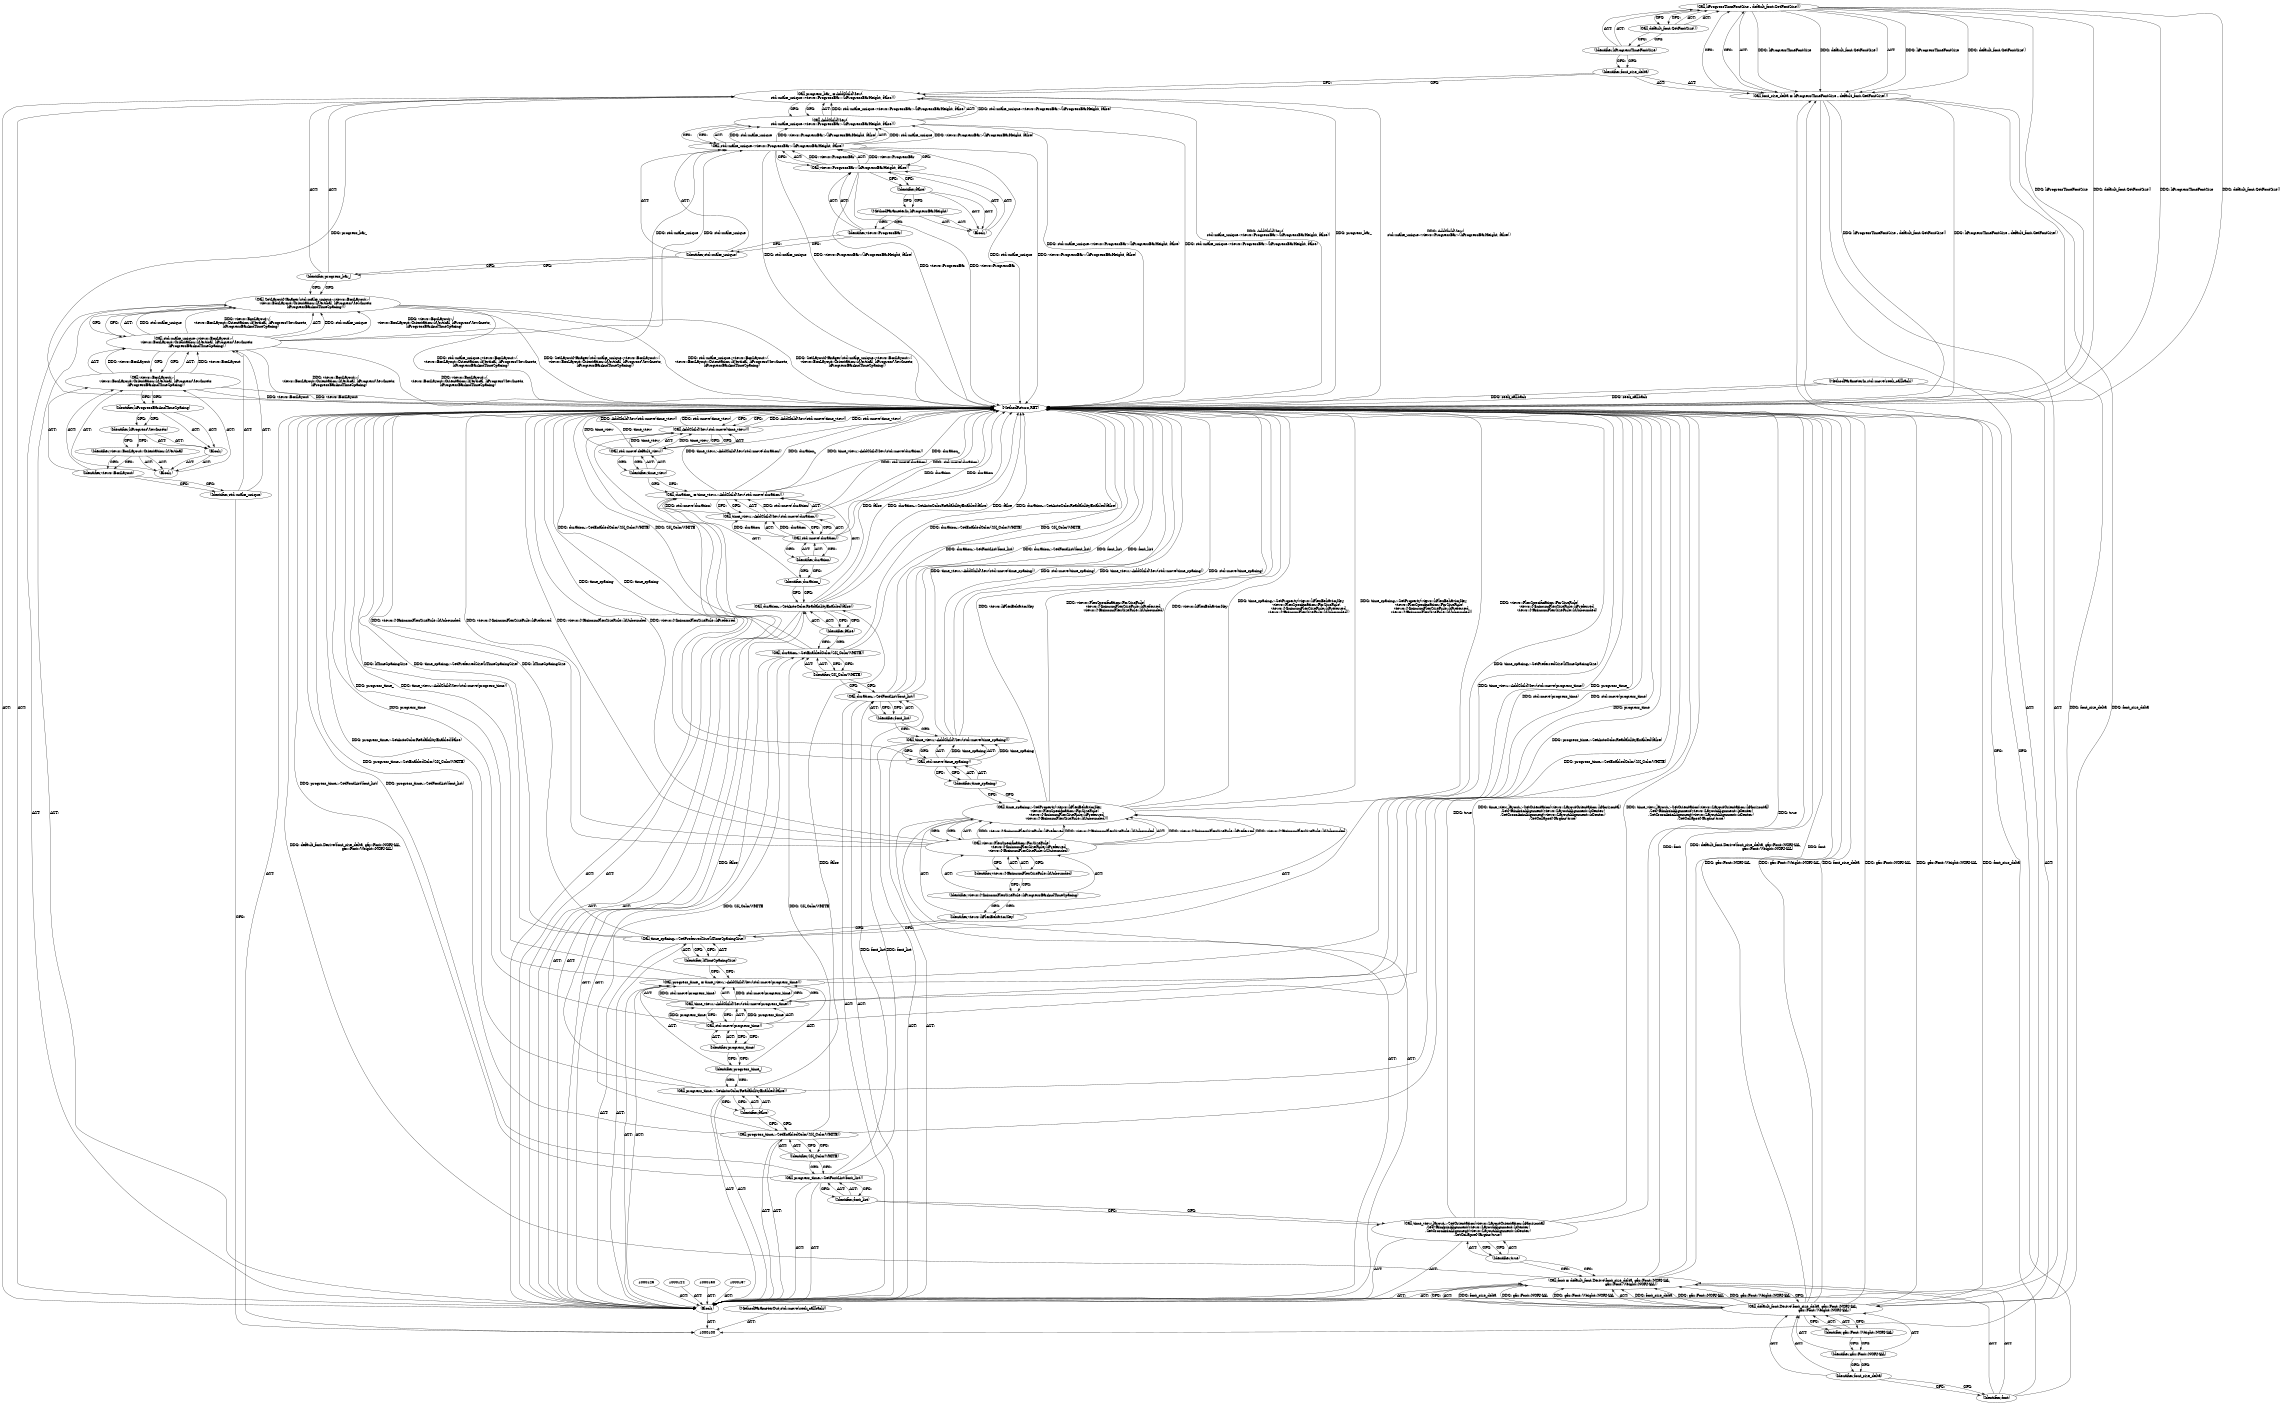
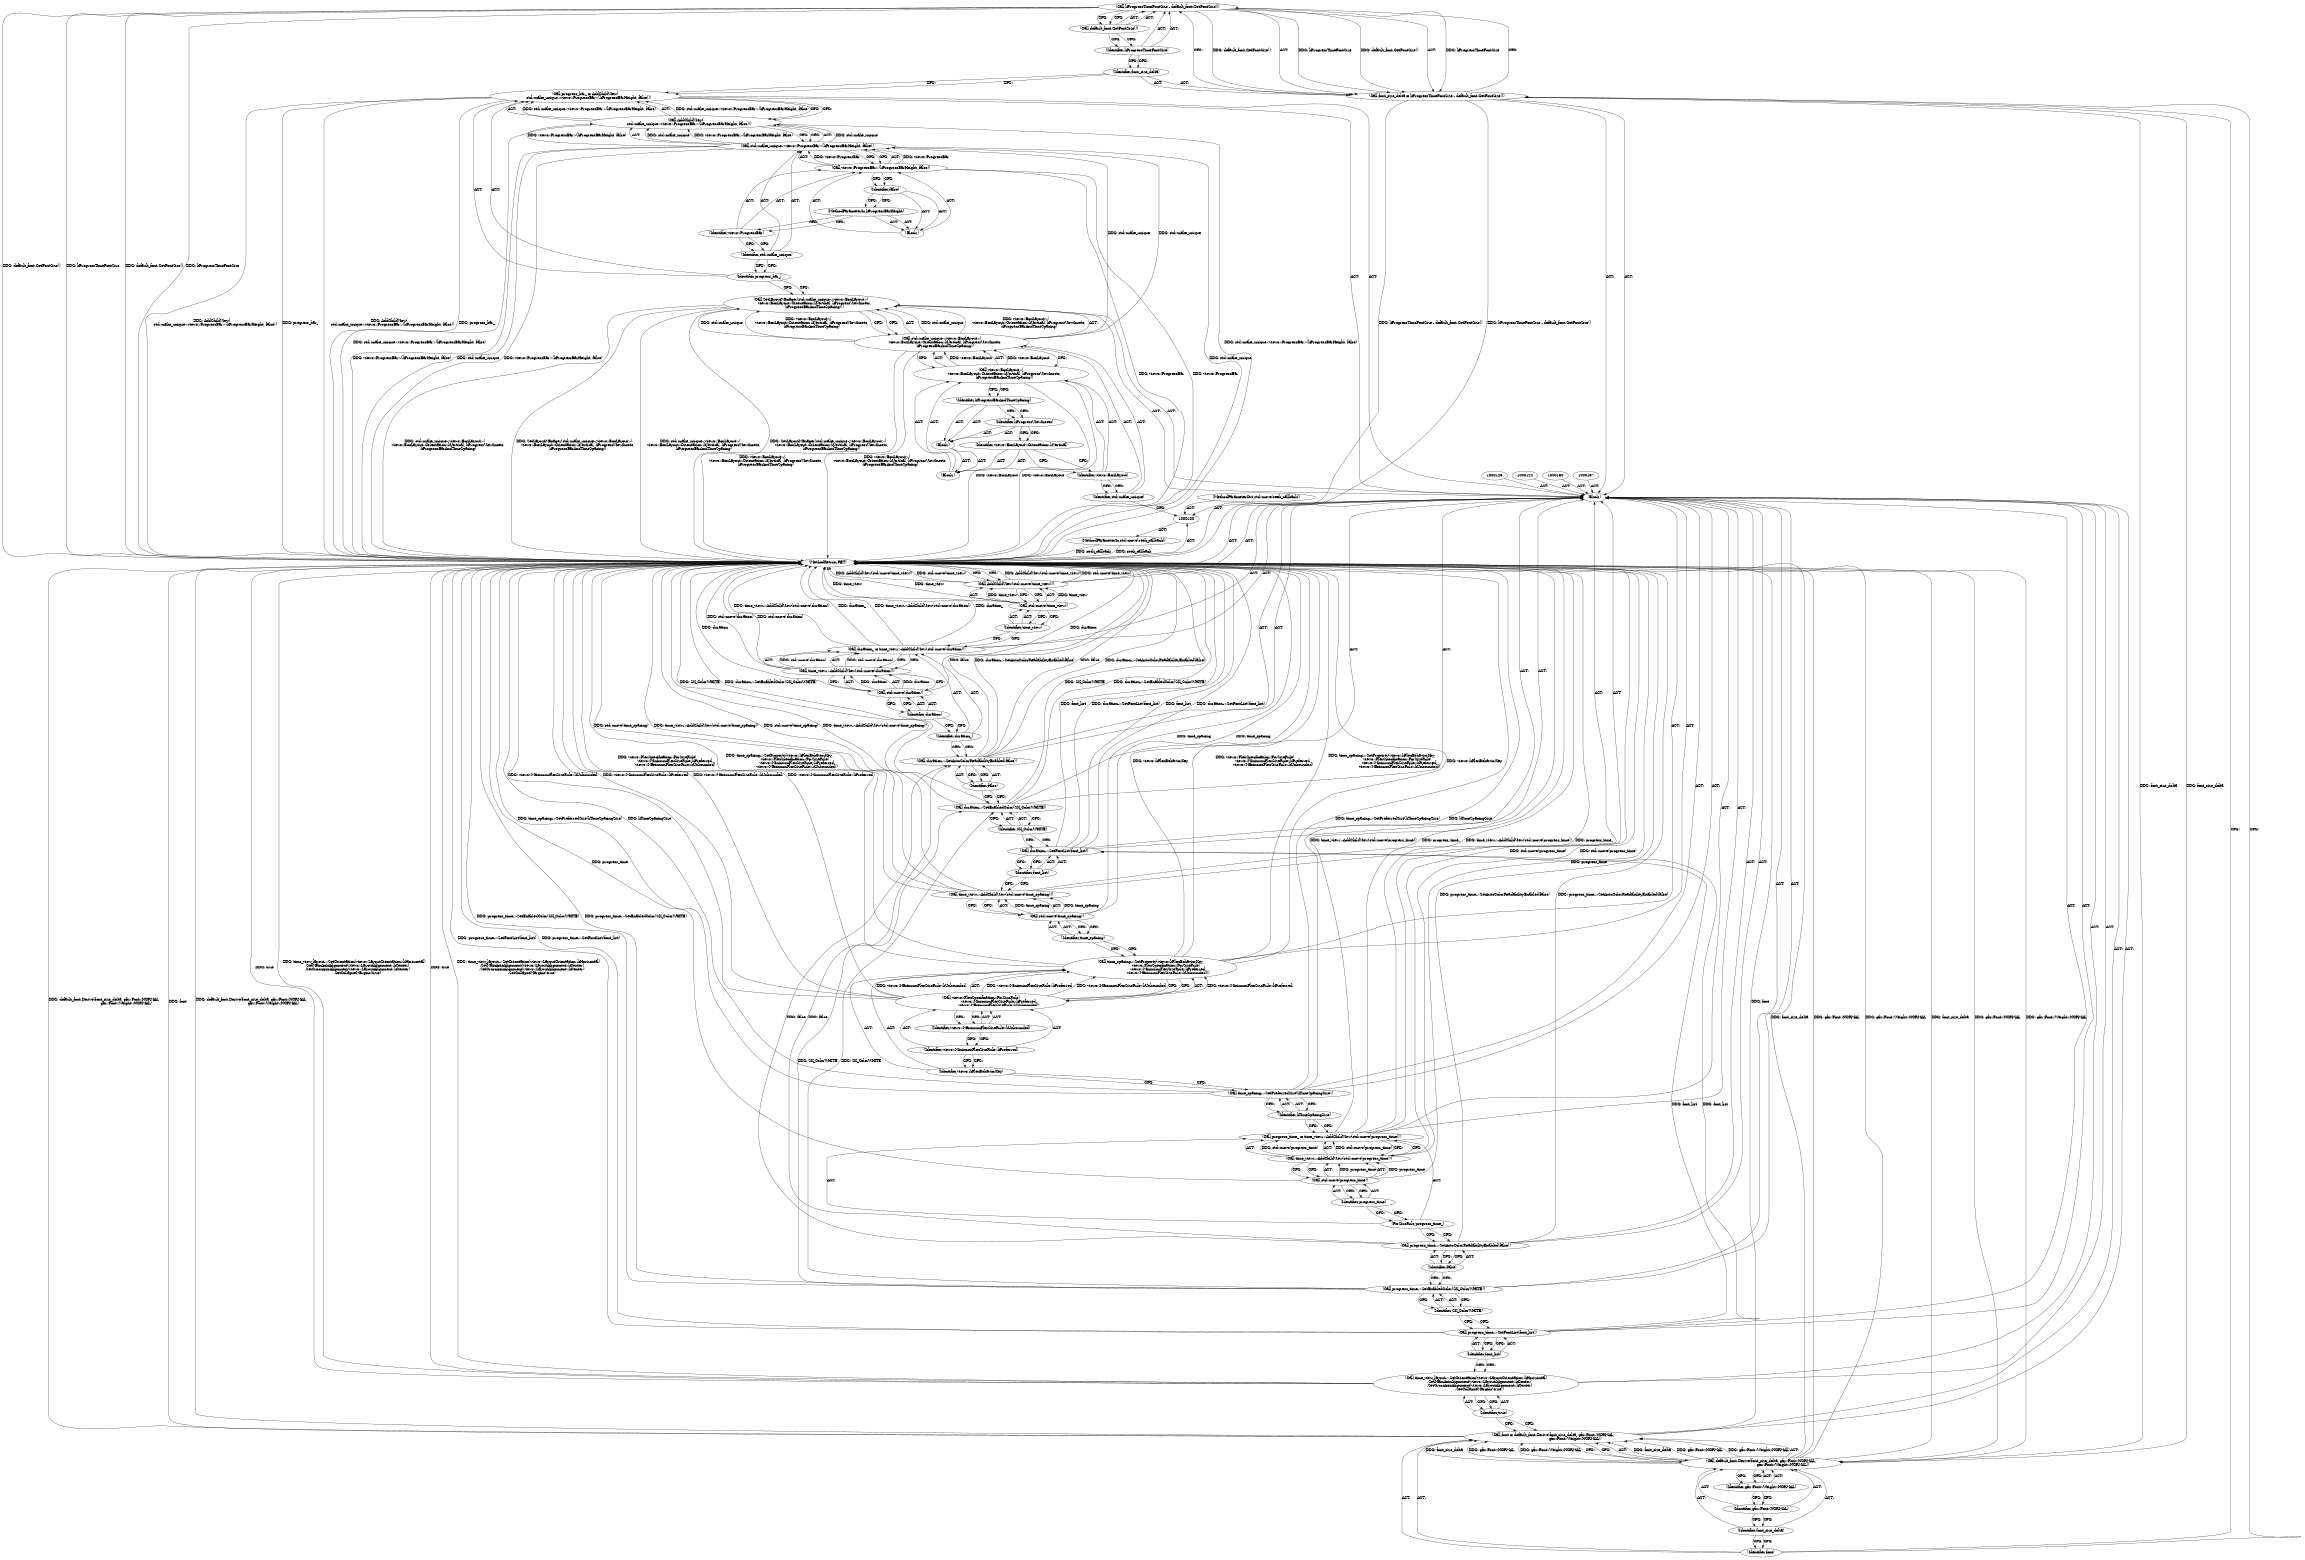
(636, 452) -> (1043, 606)
(1014, 896) -> (971, 1050)
(738, 1070) -> (1418, 1224)
(1895, 1323) -> (1158, 529)
